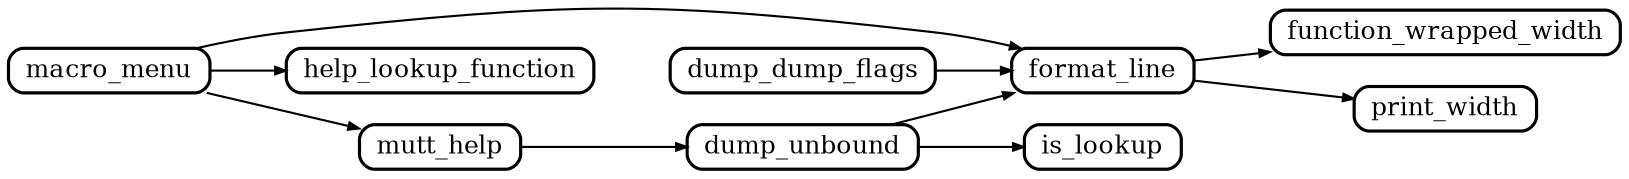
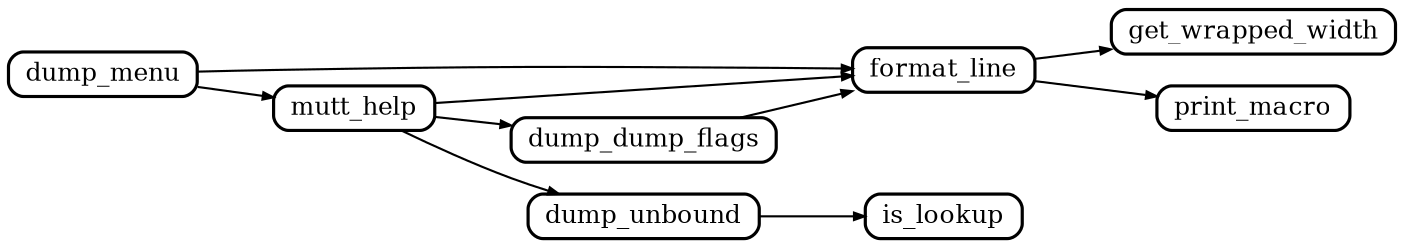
(1445, 32) -> (1253, 32)
(109, 71) -> (103, 74)
(440, 71) -> none
(1445, 109) -> (1253, 108)
(947, 110) -> (638, 90)
none -> (468, 121)
